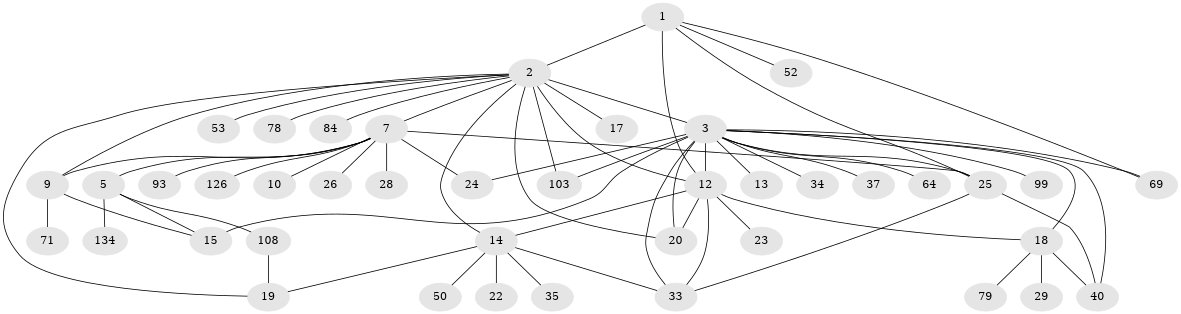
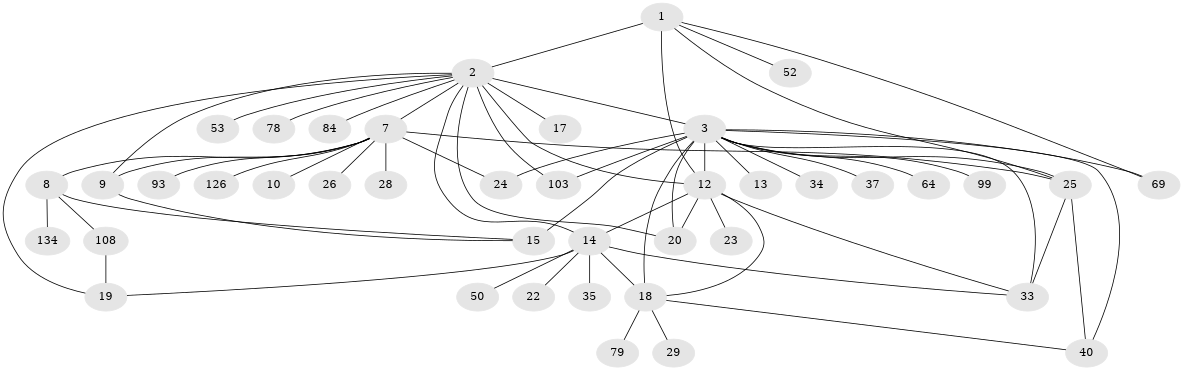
(104, 185) -> (47, 185)
(48, 241) -> none
none -> (618, 269)
